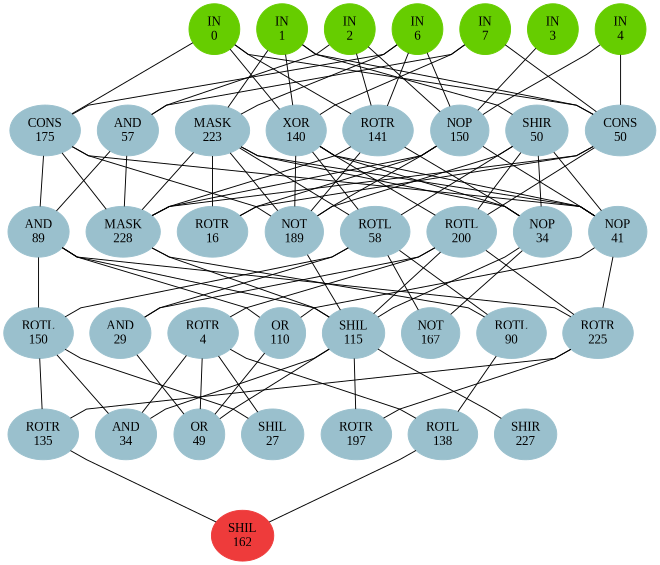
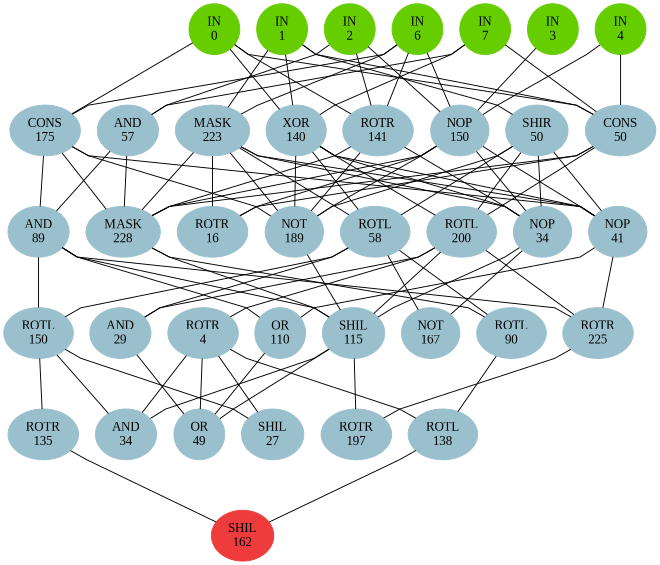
none -> (496, 175)
(308, 385) -> none
(526, 434) -> none
